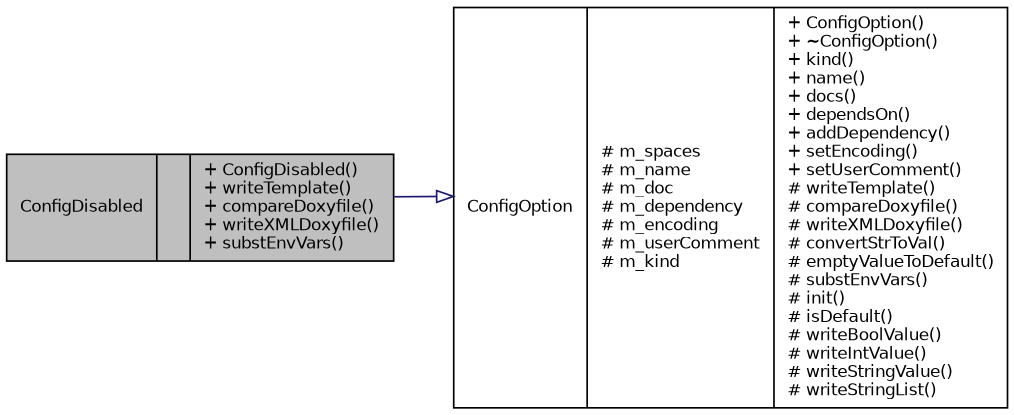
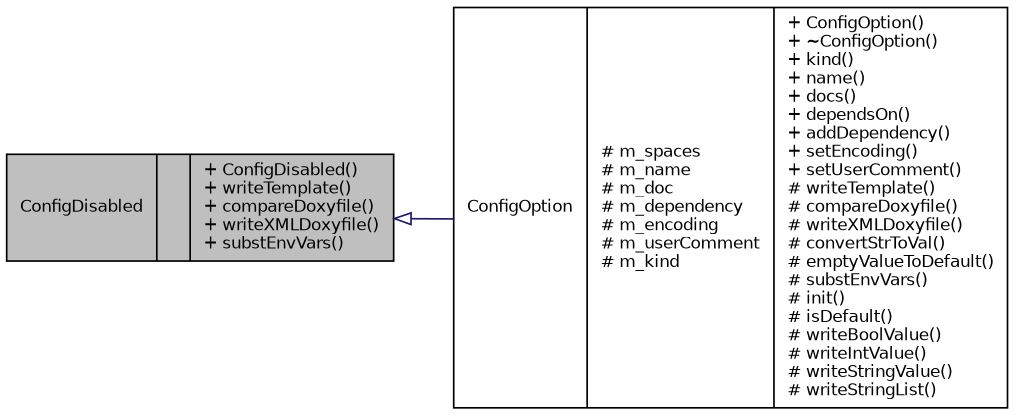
(415, 197) -> (432, 219)
